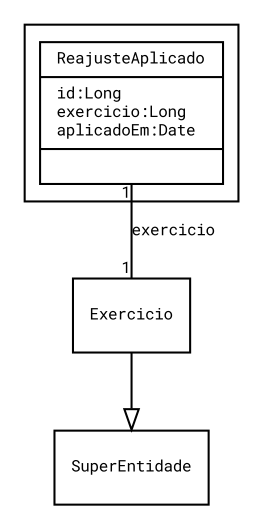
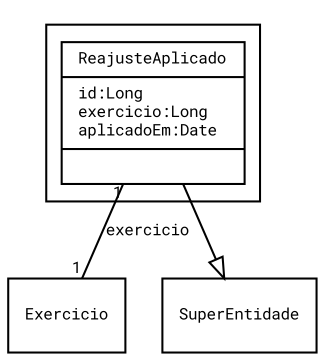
(132, 381) -> (200, 222)
